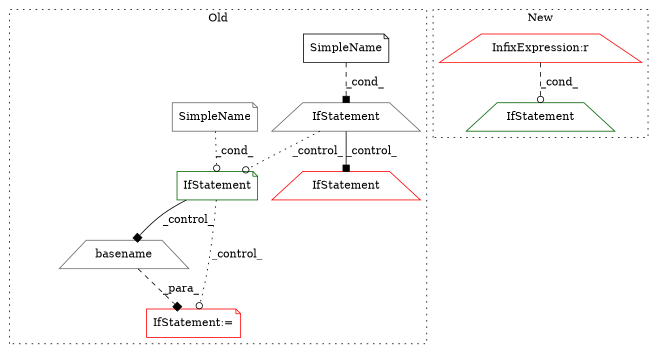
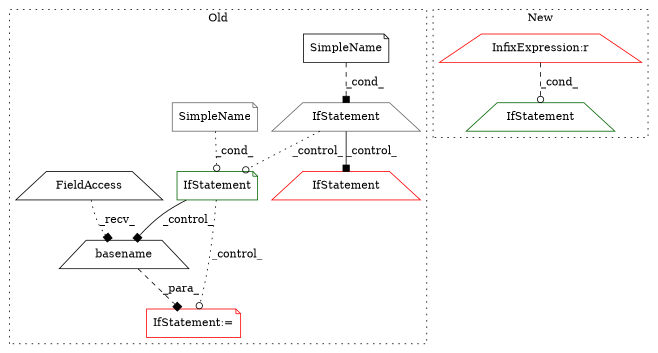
none -> (89, 186)
(124, 254) -> (124, 254)
